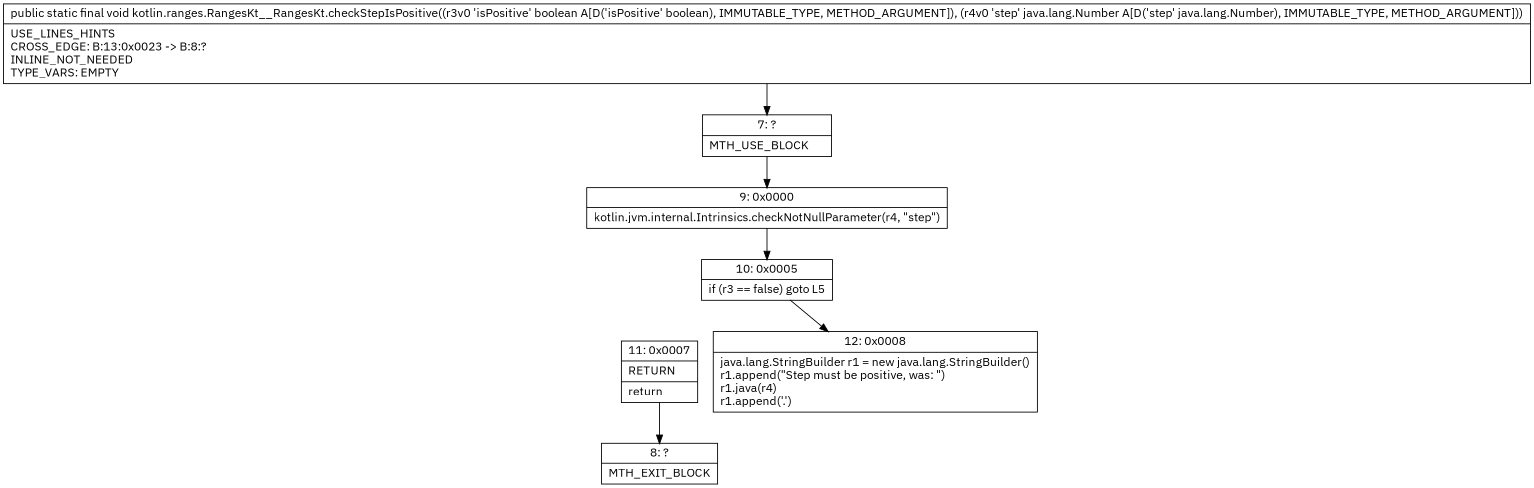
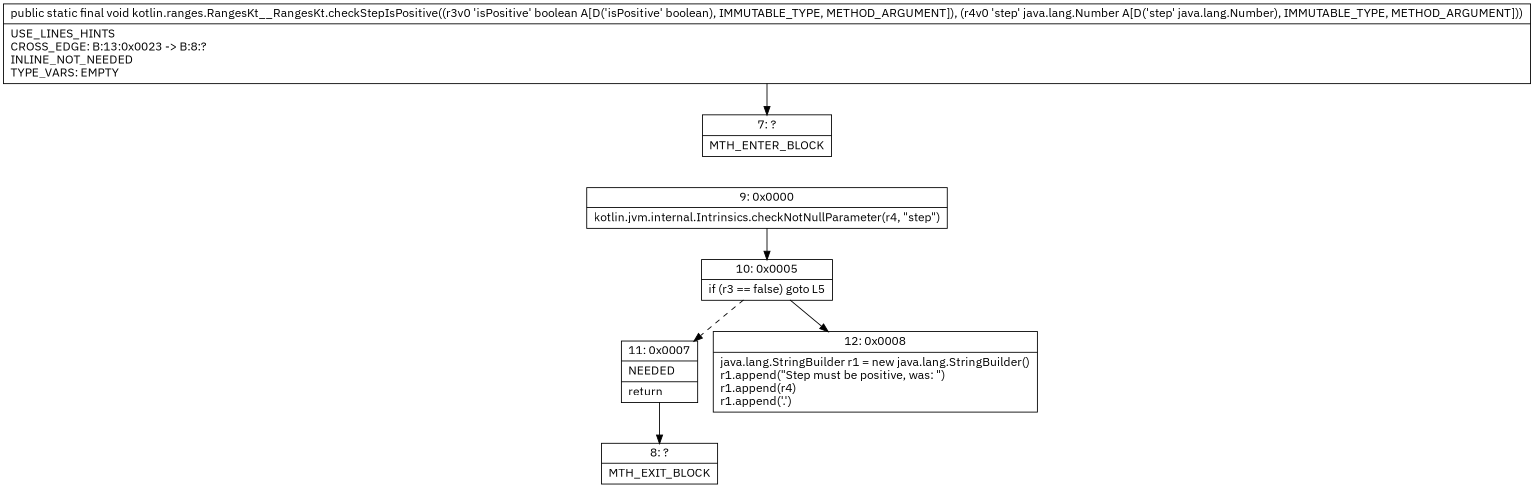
(759, 146) -> (767, 146)
(767, 168) -> none
none -> (722, 318)
(652, 371) -> (652, 371)
(749, 388) -> (758, 388)
